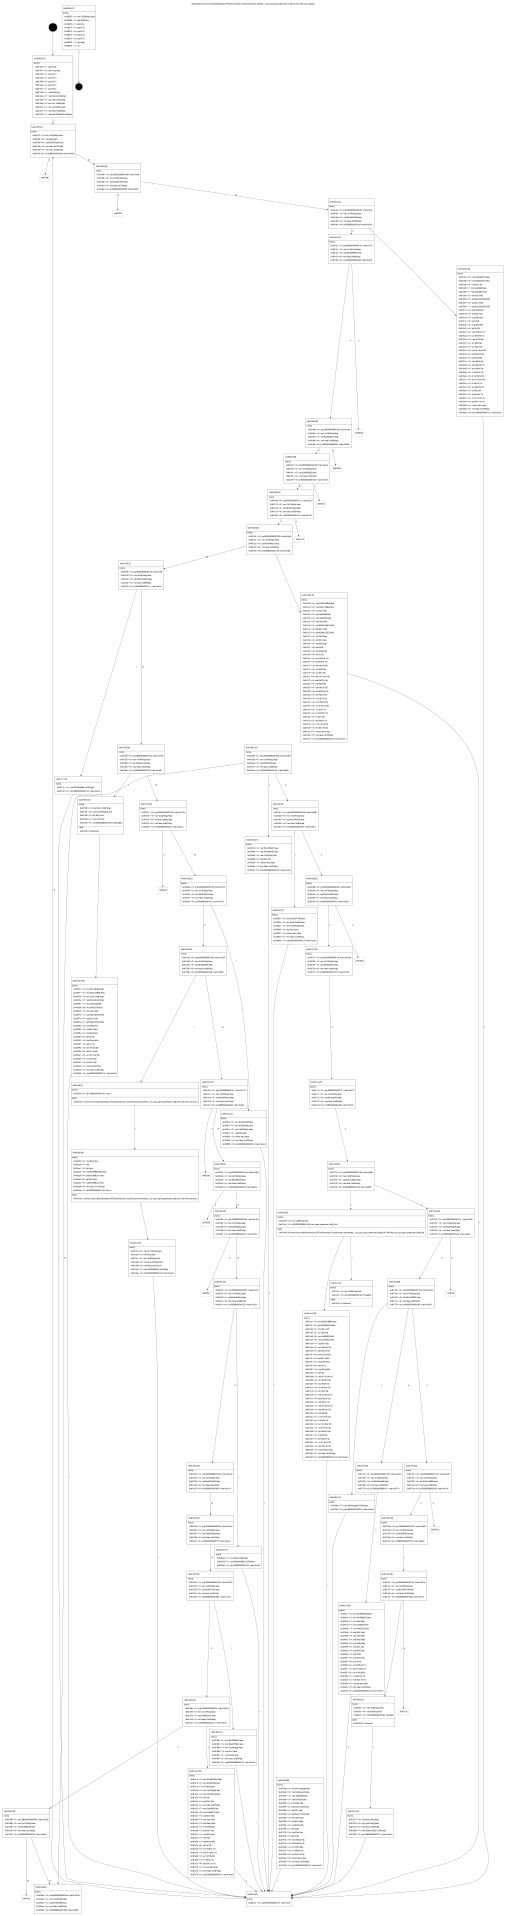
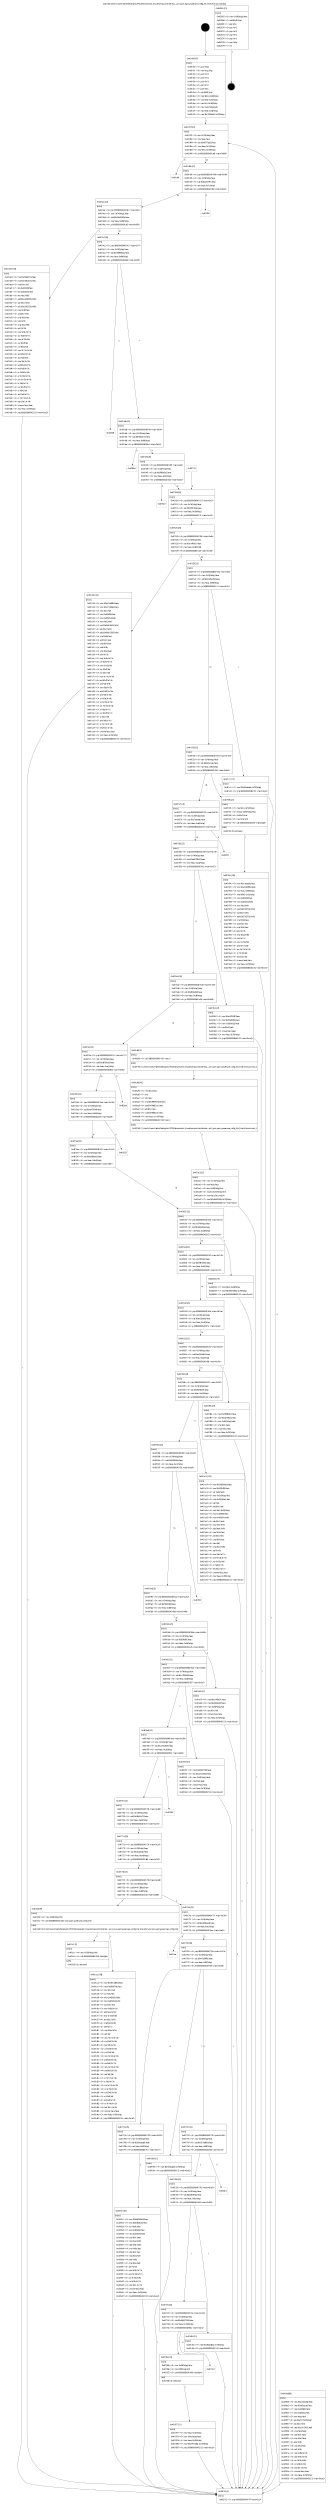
(297, 527) -> (191, 480)
(63, 1253) -> (175, 1617)
(206, 1293) -> none
none -> (208, 2343)
